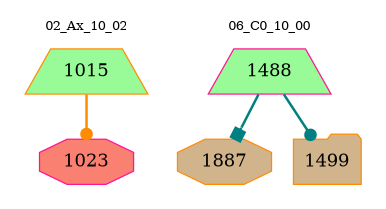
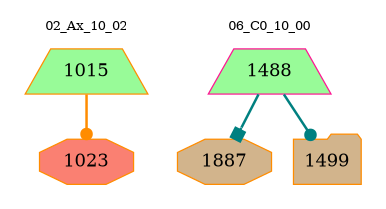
(87, 162) -> (87, 162)
